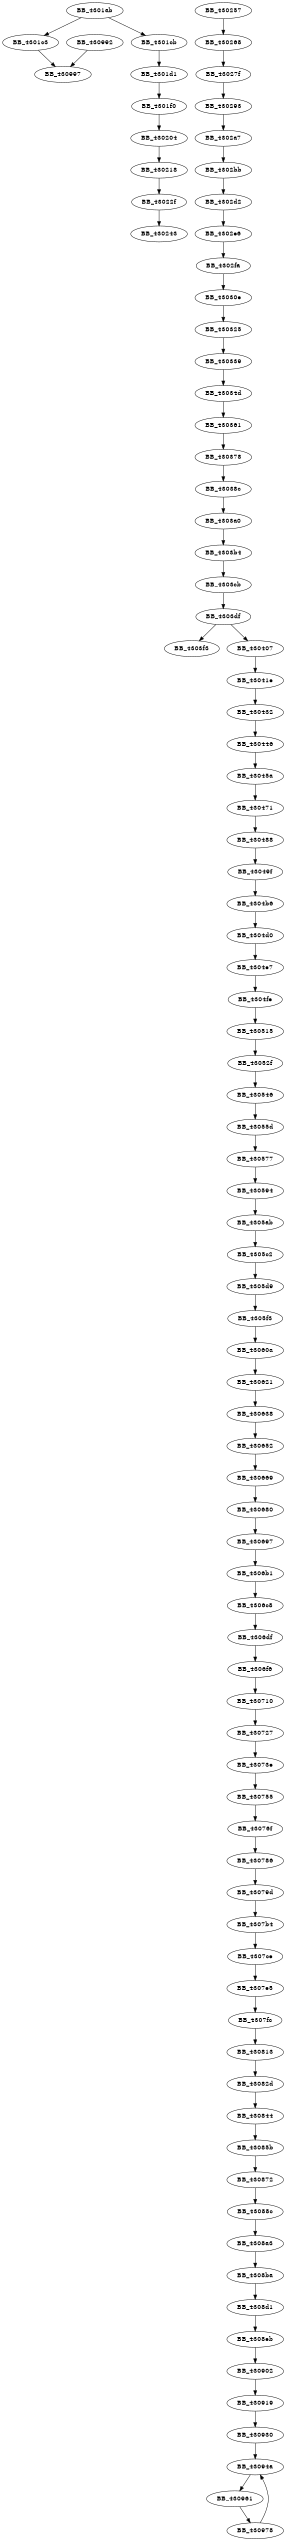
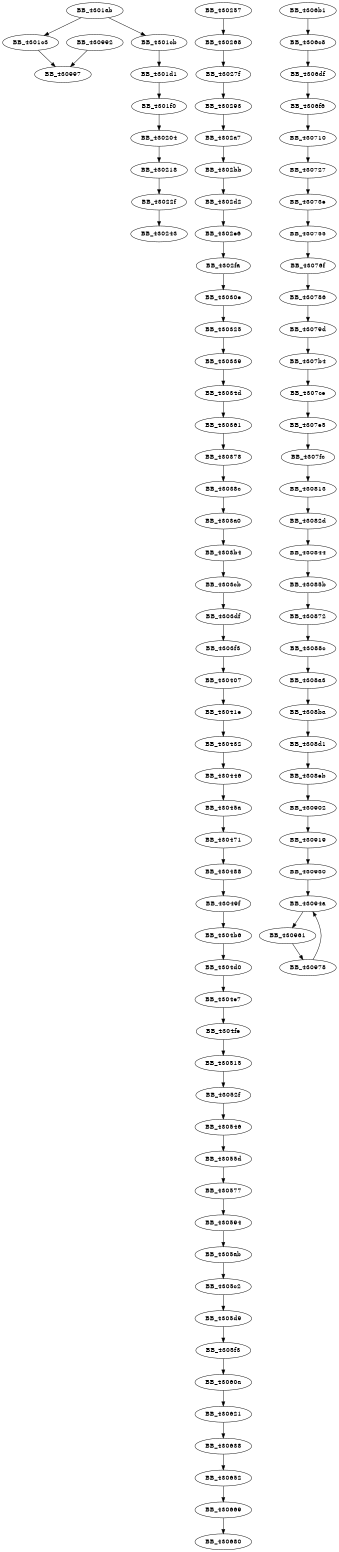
(238, 631) -> (223, 662)
(255, 1542) -> none
